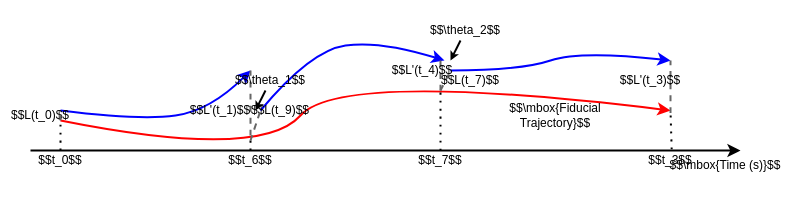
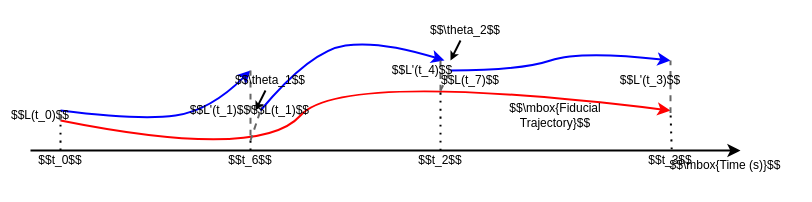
(281, 111) -> (281, 111)
(441, 161) -> (441, 161)
